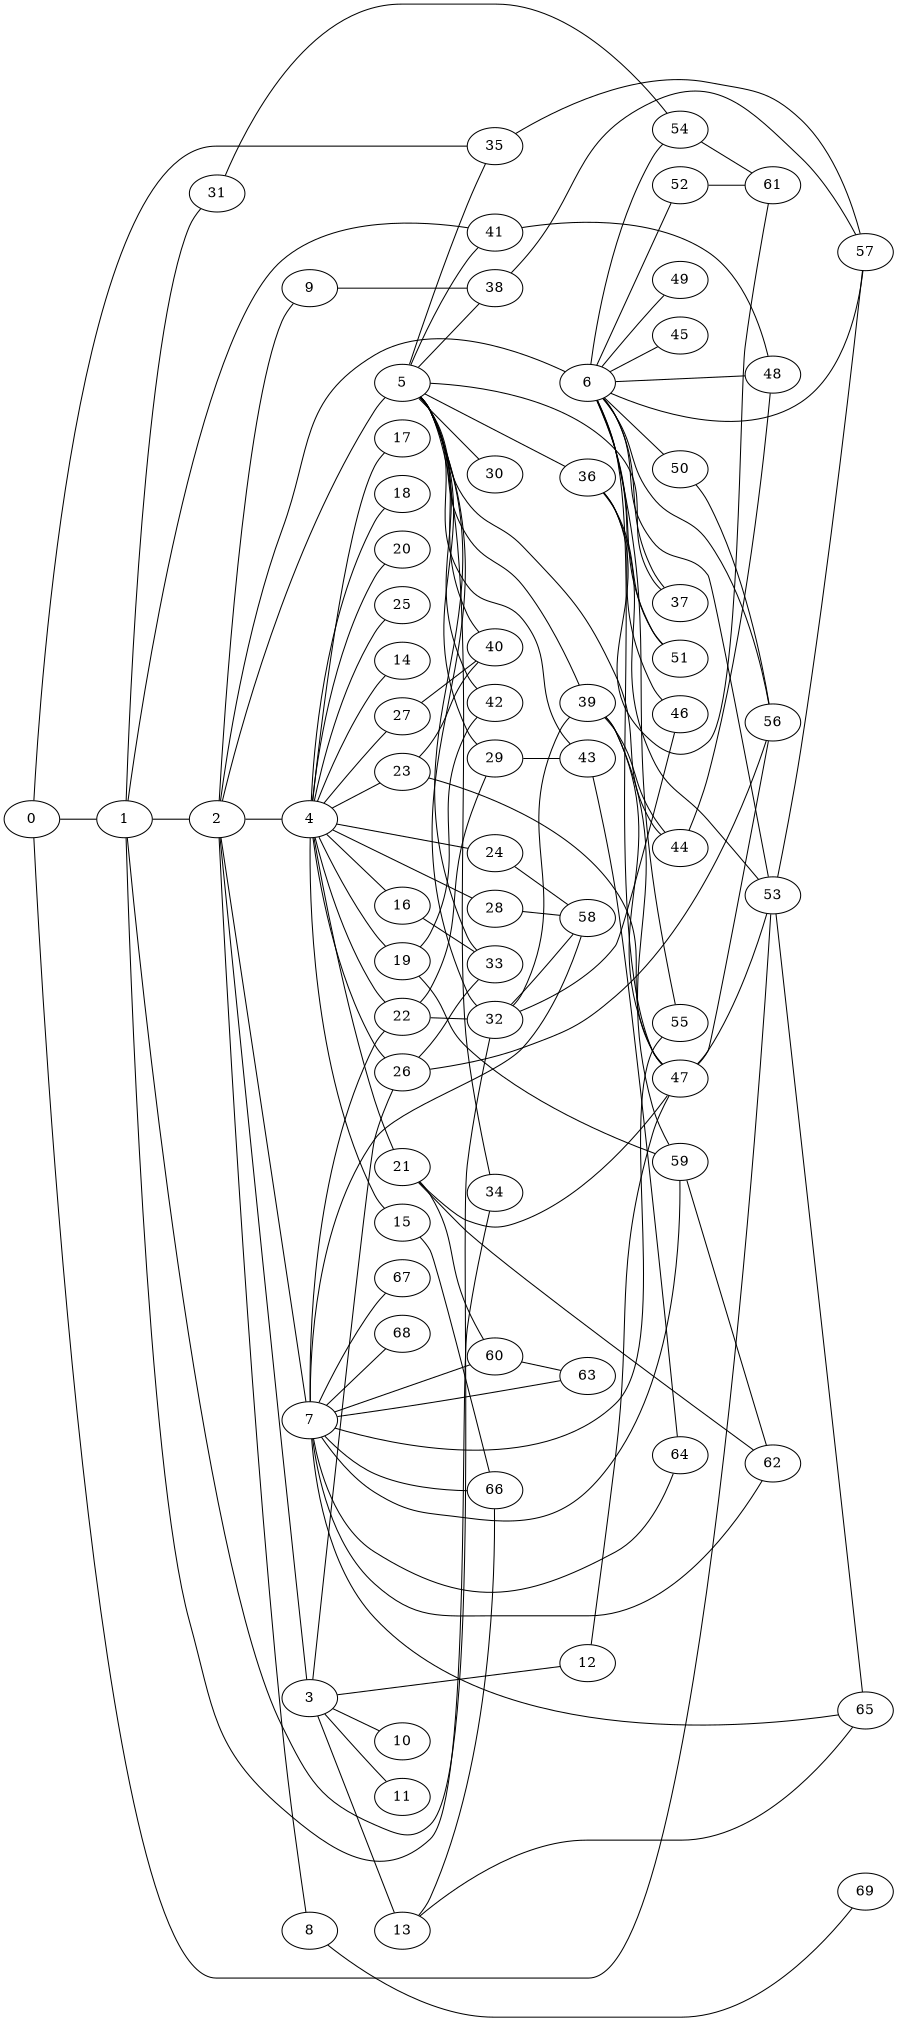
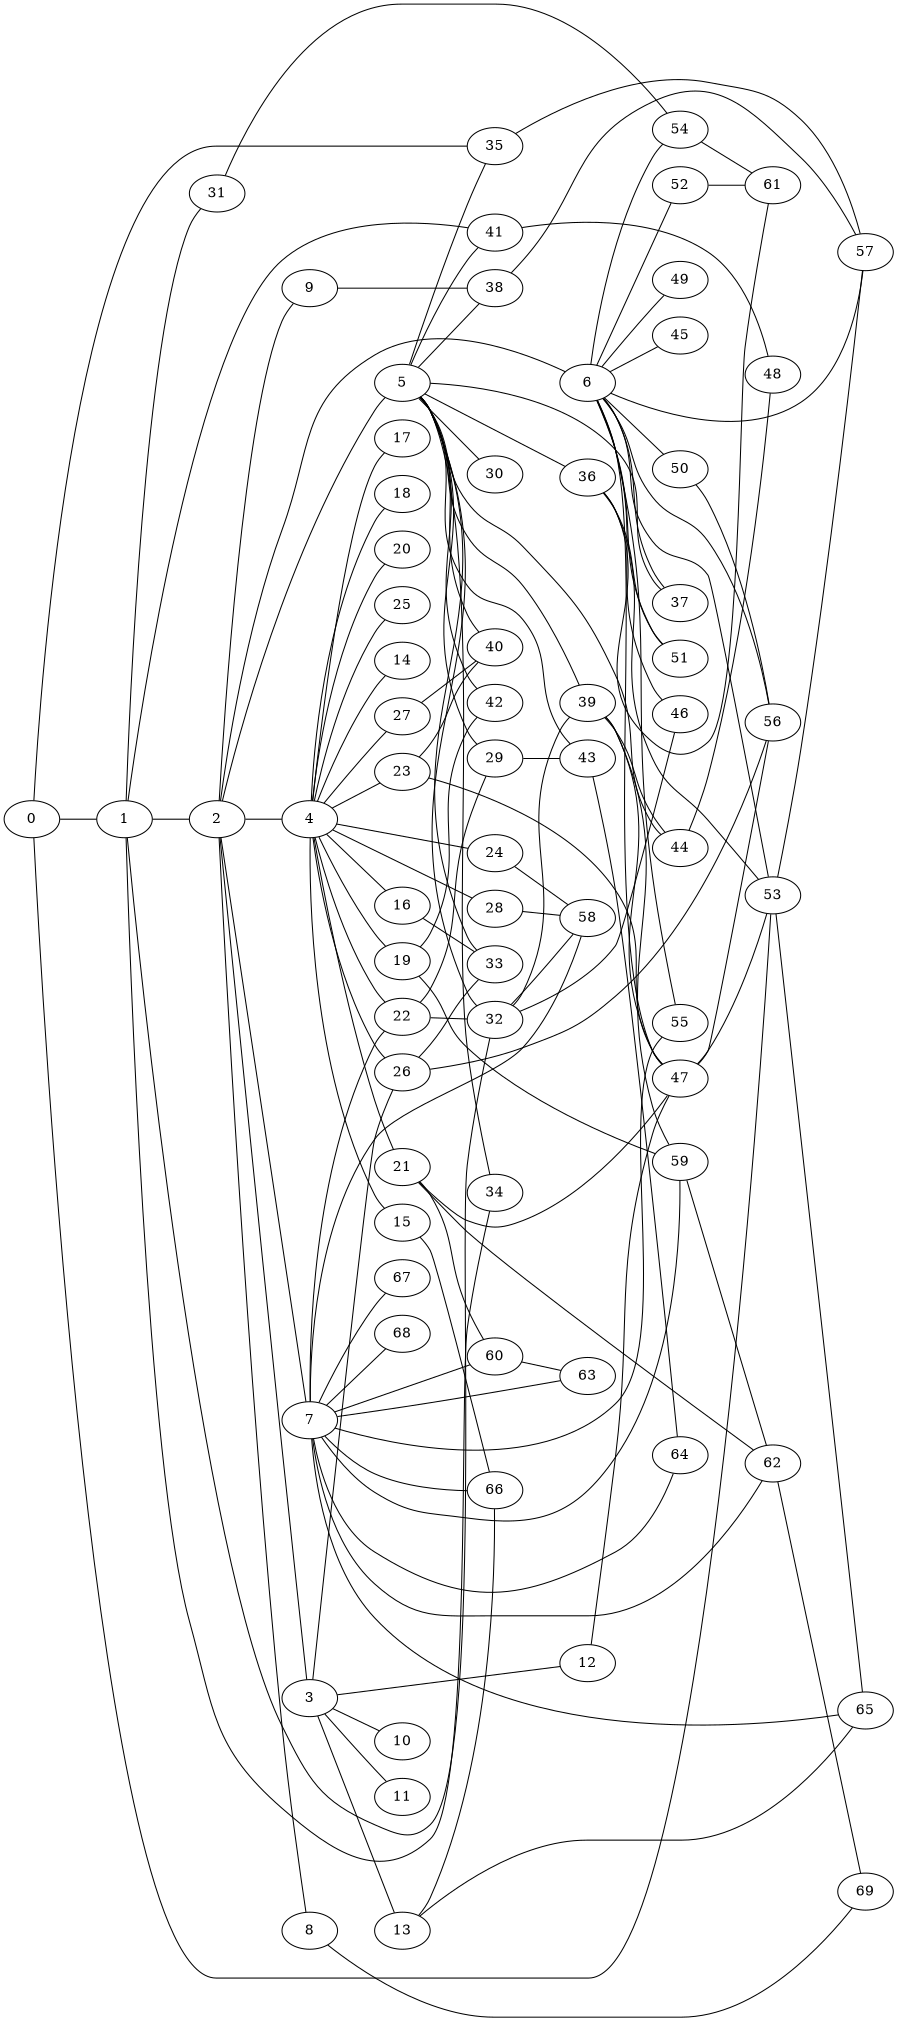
(680, 379) -> none
none -> (819, 1678)
